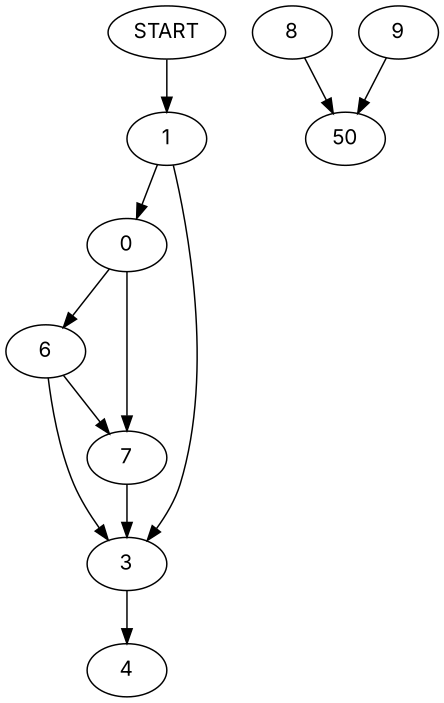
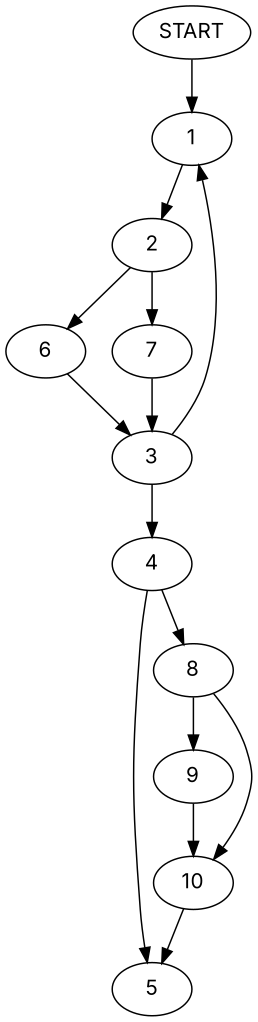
(345, 139) -> (193, 883)
(127, 245) -> (152, 245)
(197, 350) -> (216, 312)
(82, 399) -> none
none -> (170, 610)
none -> (193, 716)
none -> (152, 989)
